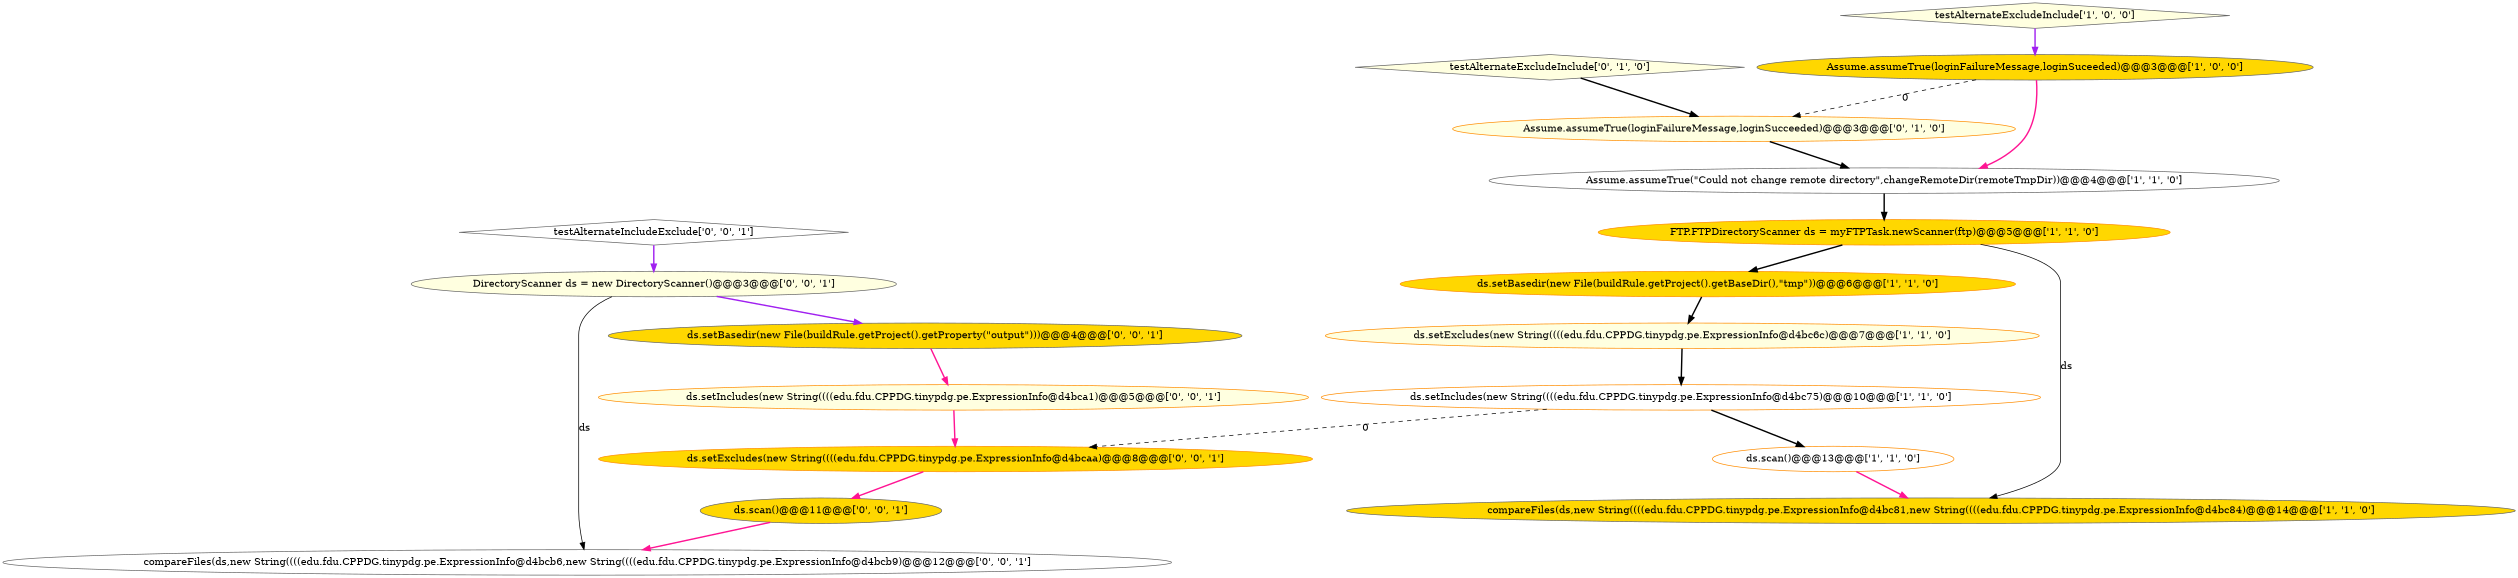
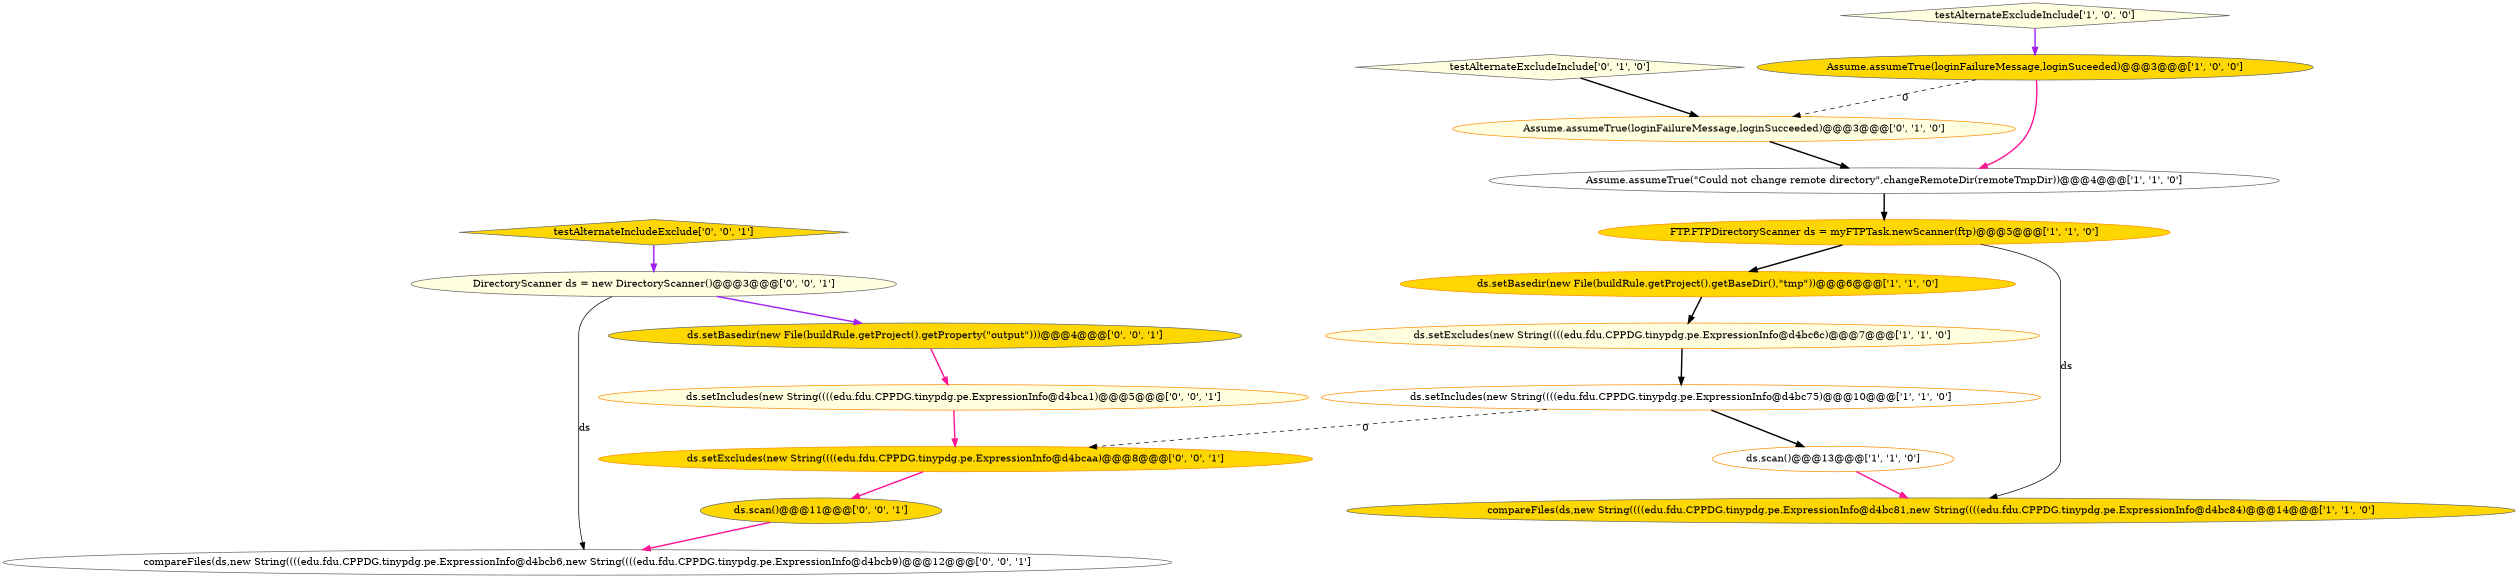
(654, 232) -> (654, 232)
